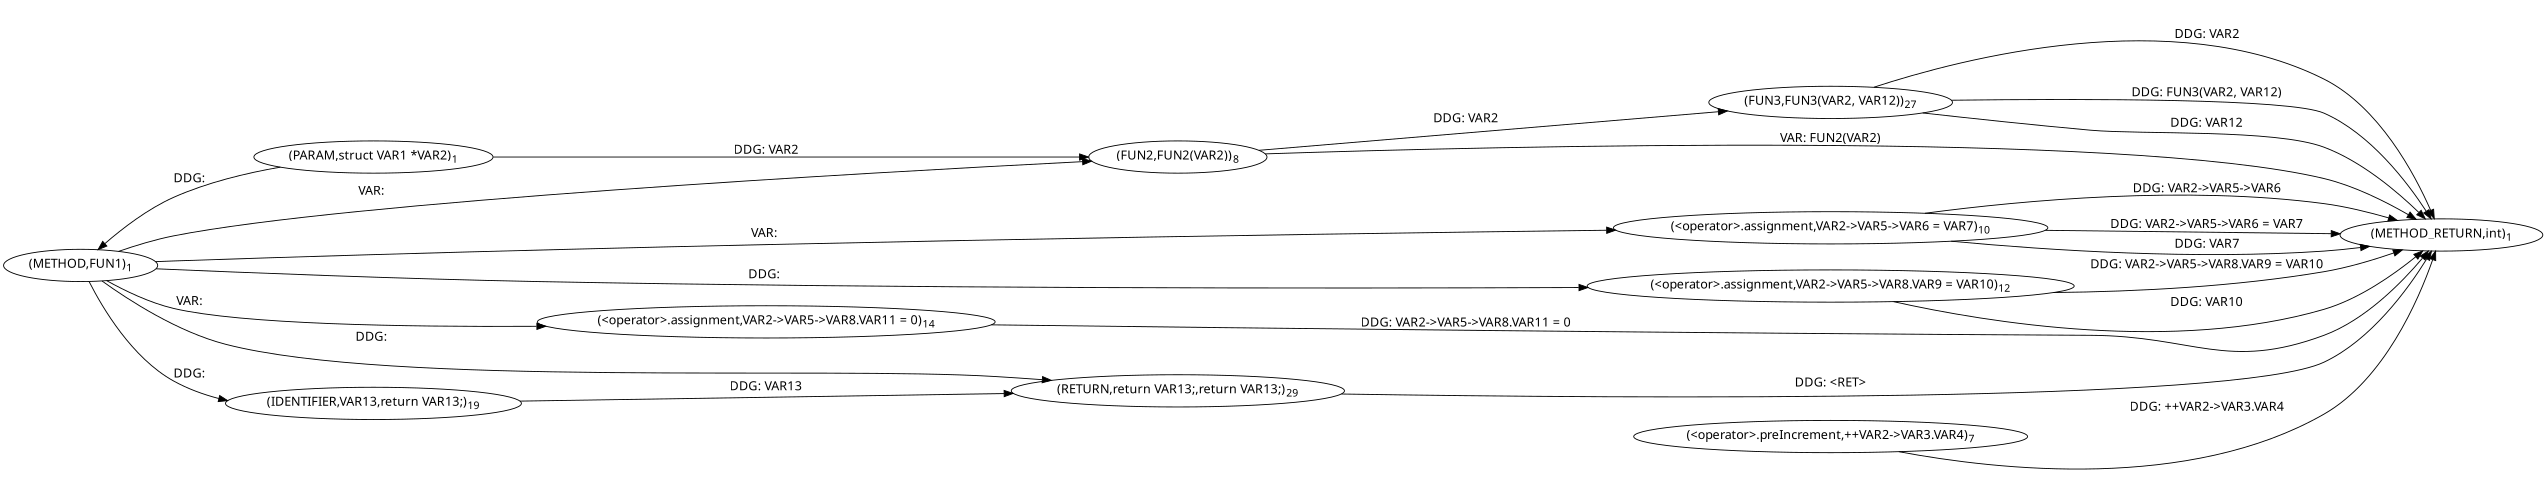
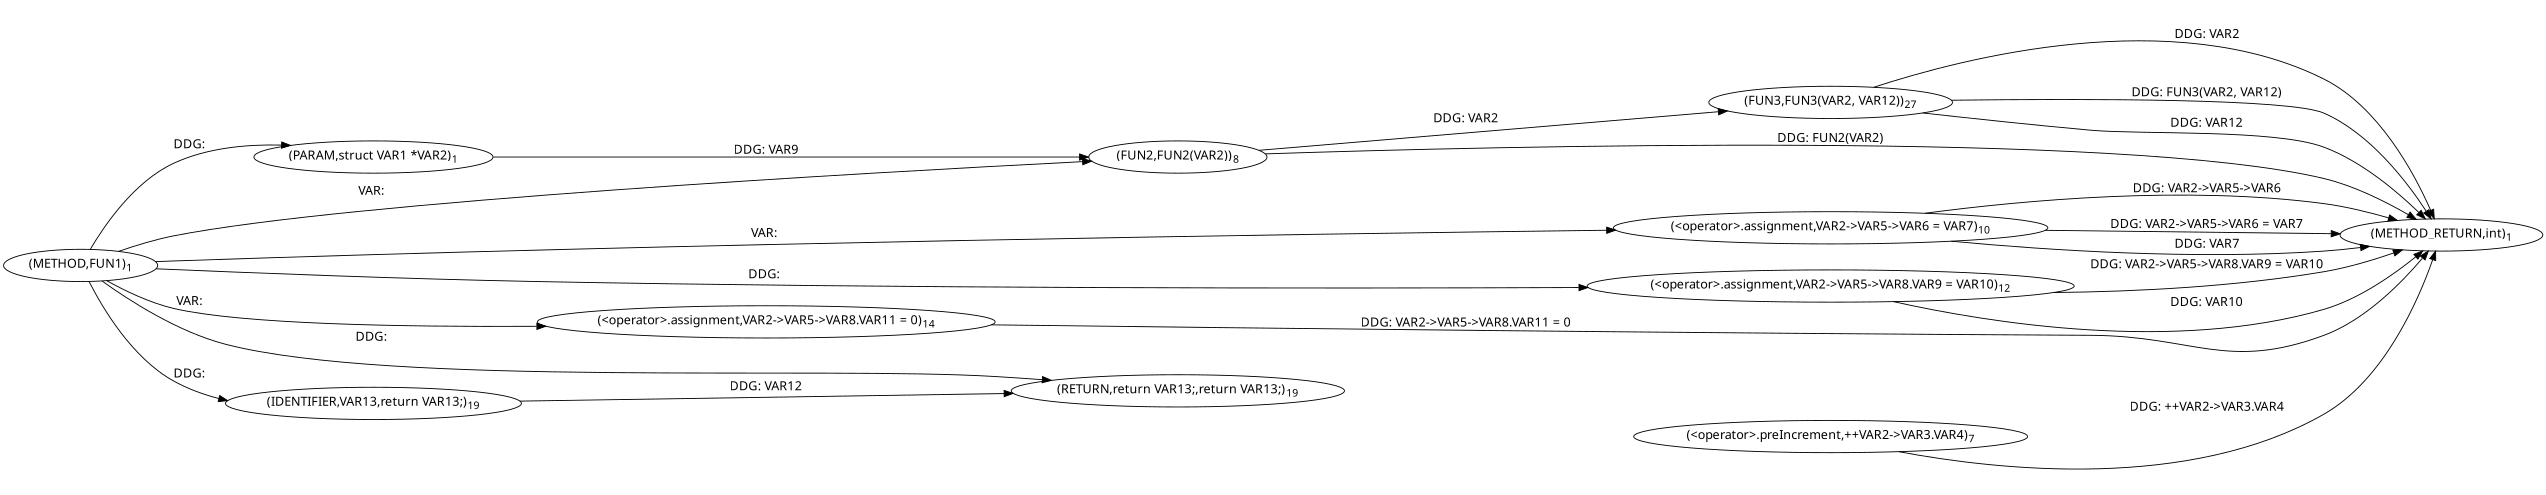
(1831, 139) -> (1831, 139)
(766, 150) -> (766, 150)
(187, 192) -> (169, 166)
(766, 387) -> (766, 387)
(1293, 390) -> (1293, 390)
(1908, 395) -> none
